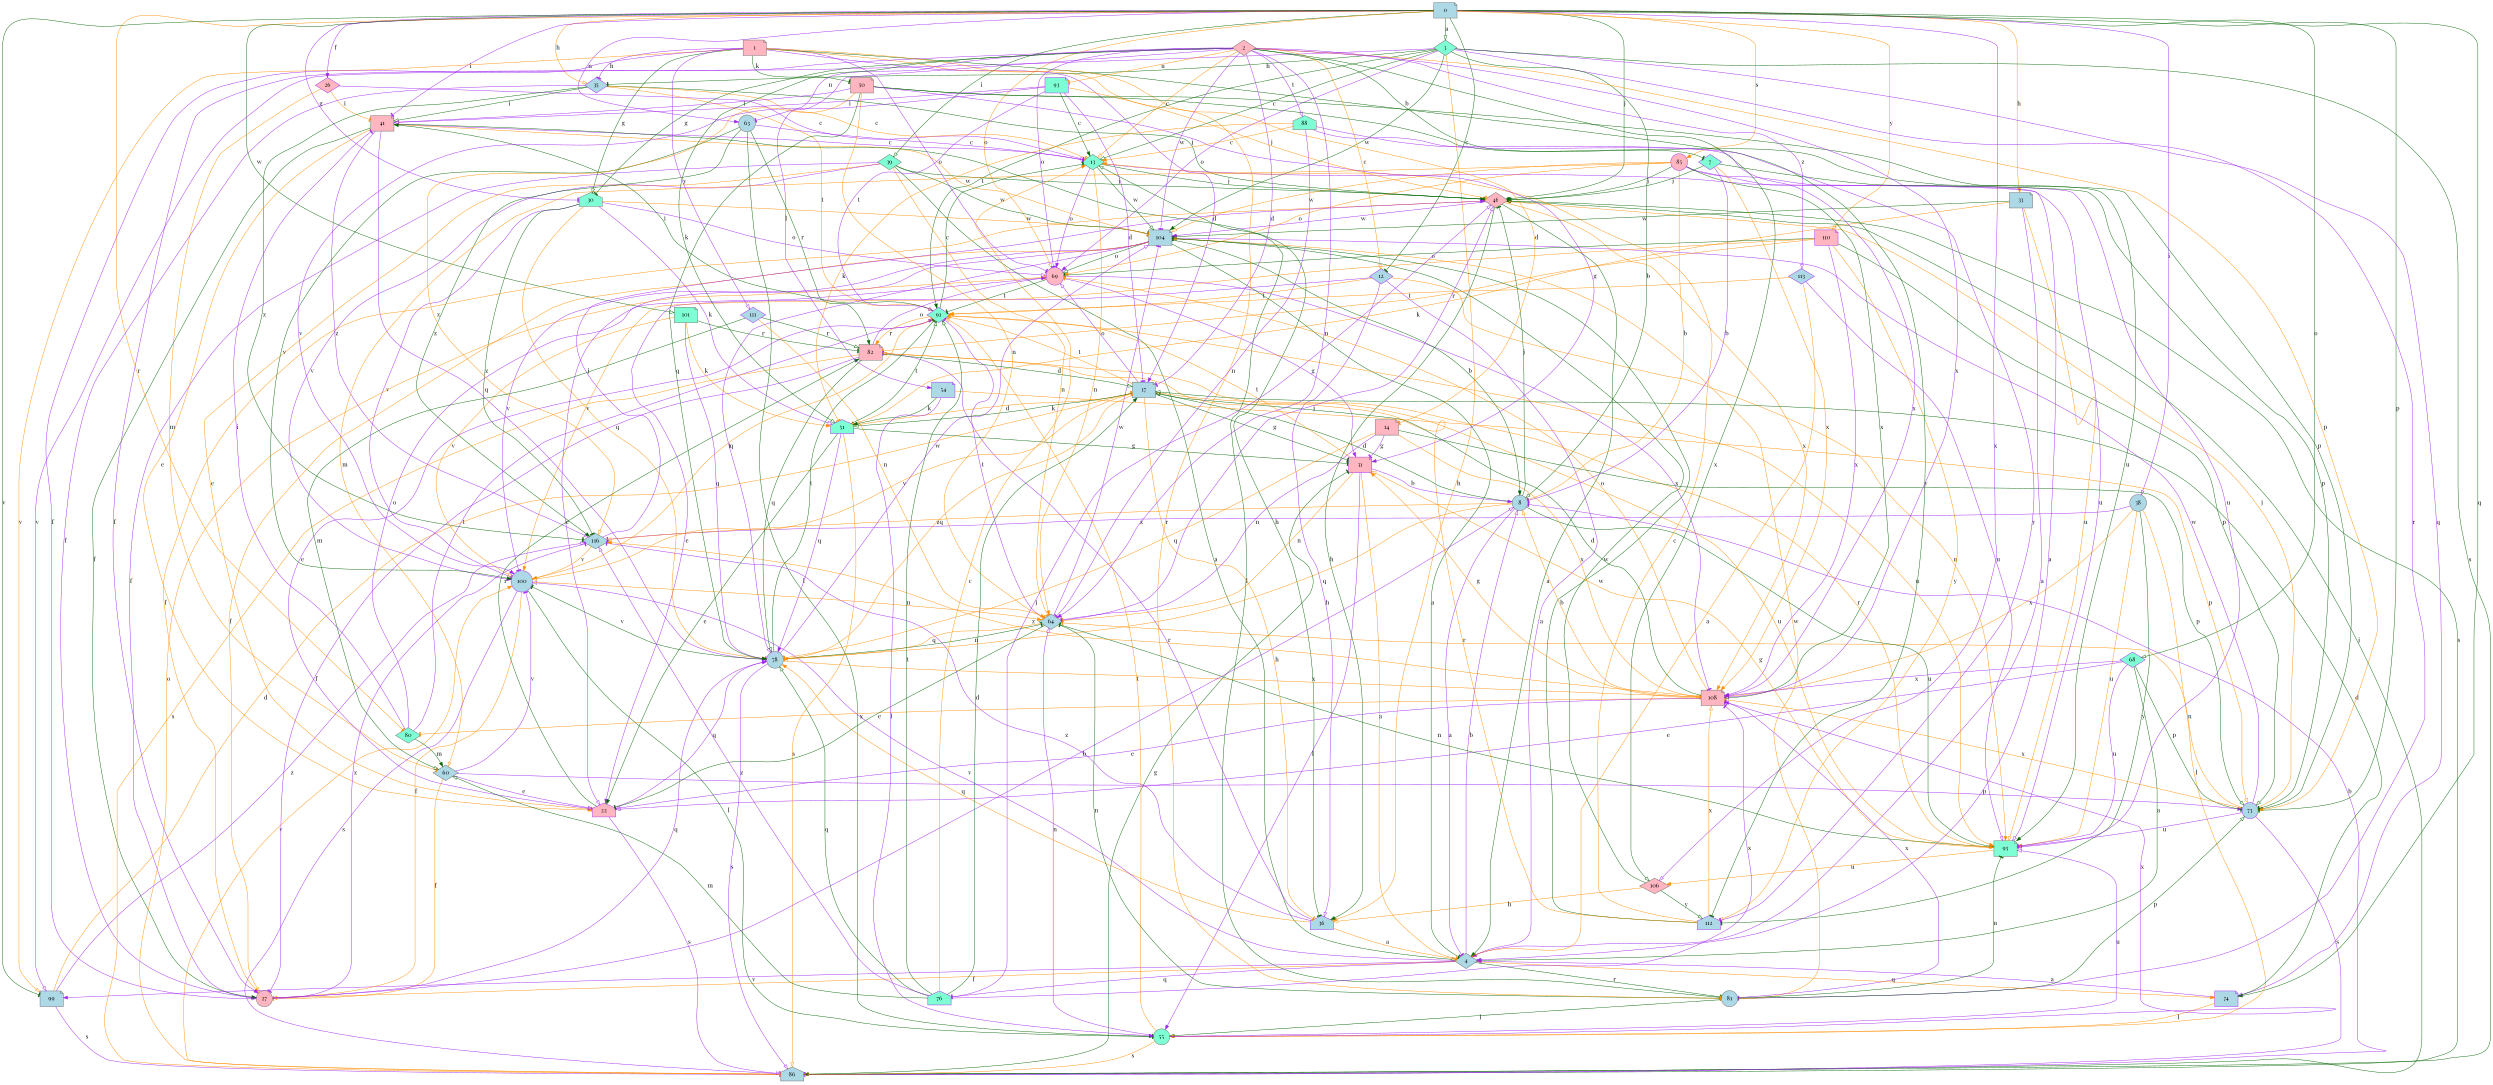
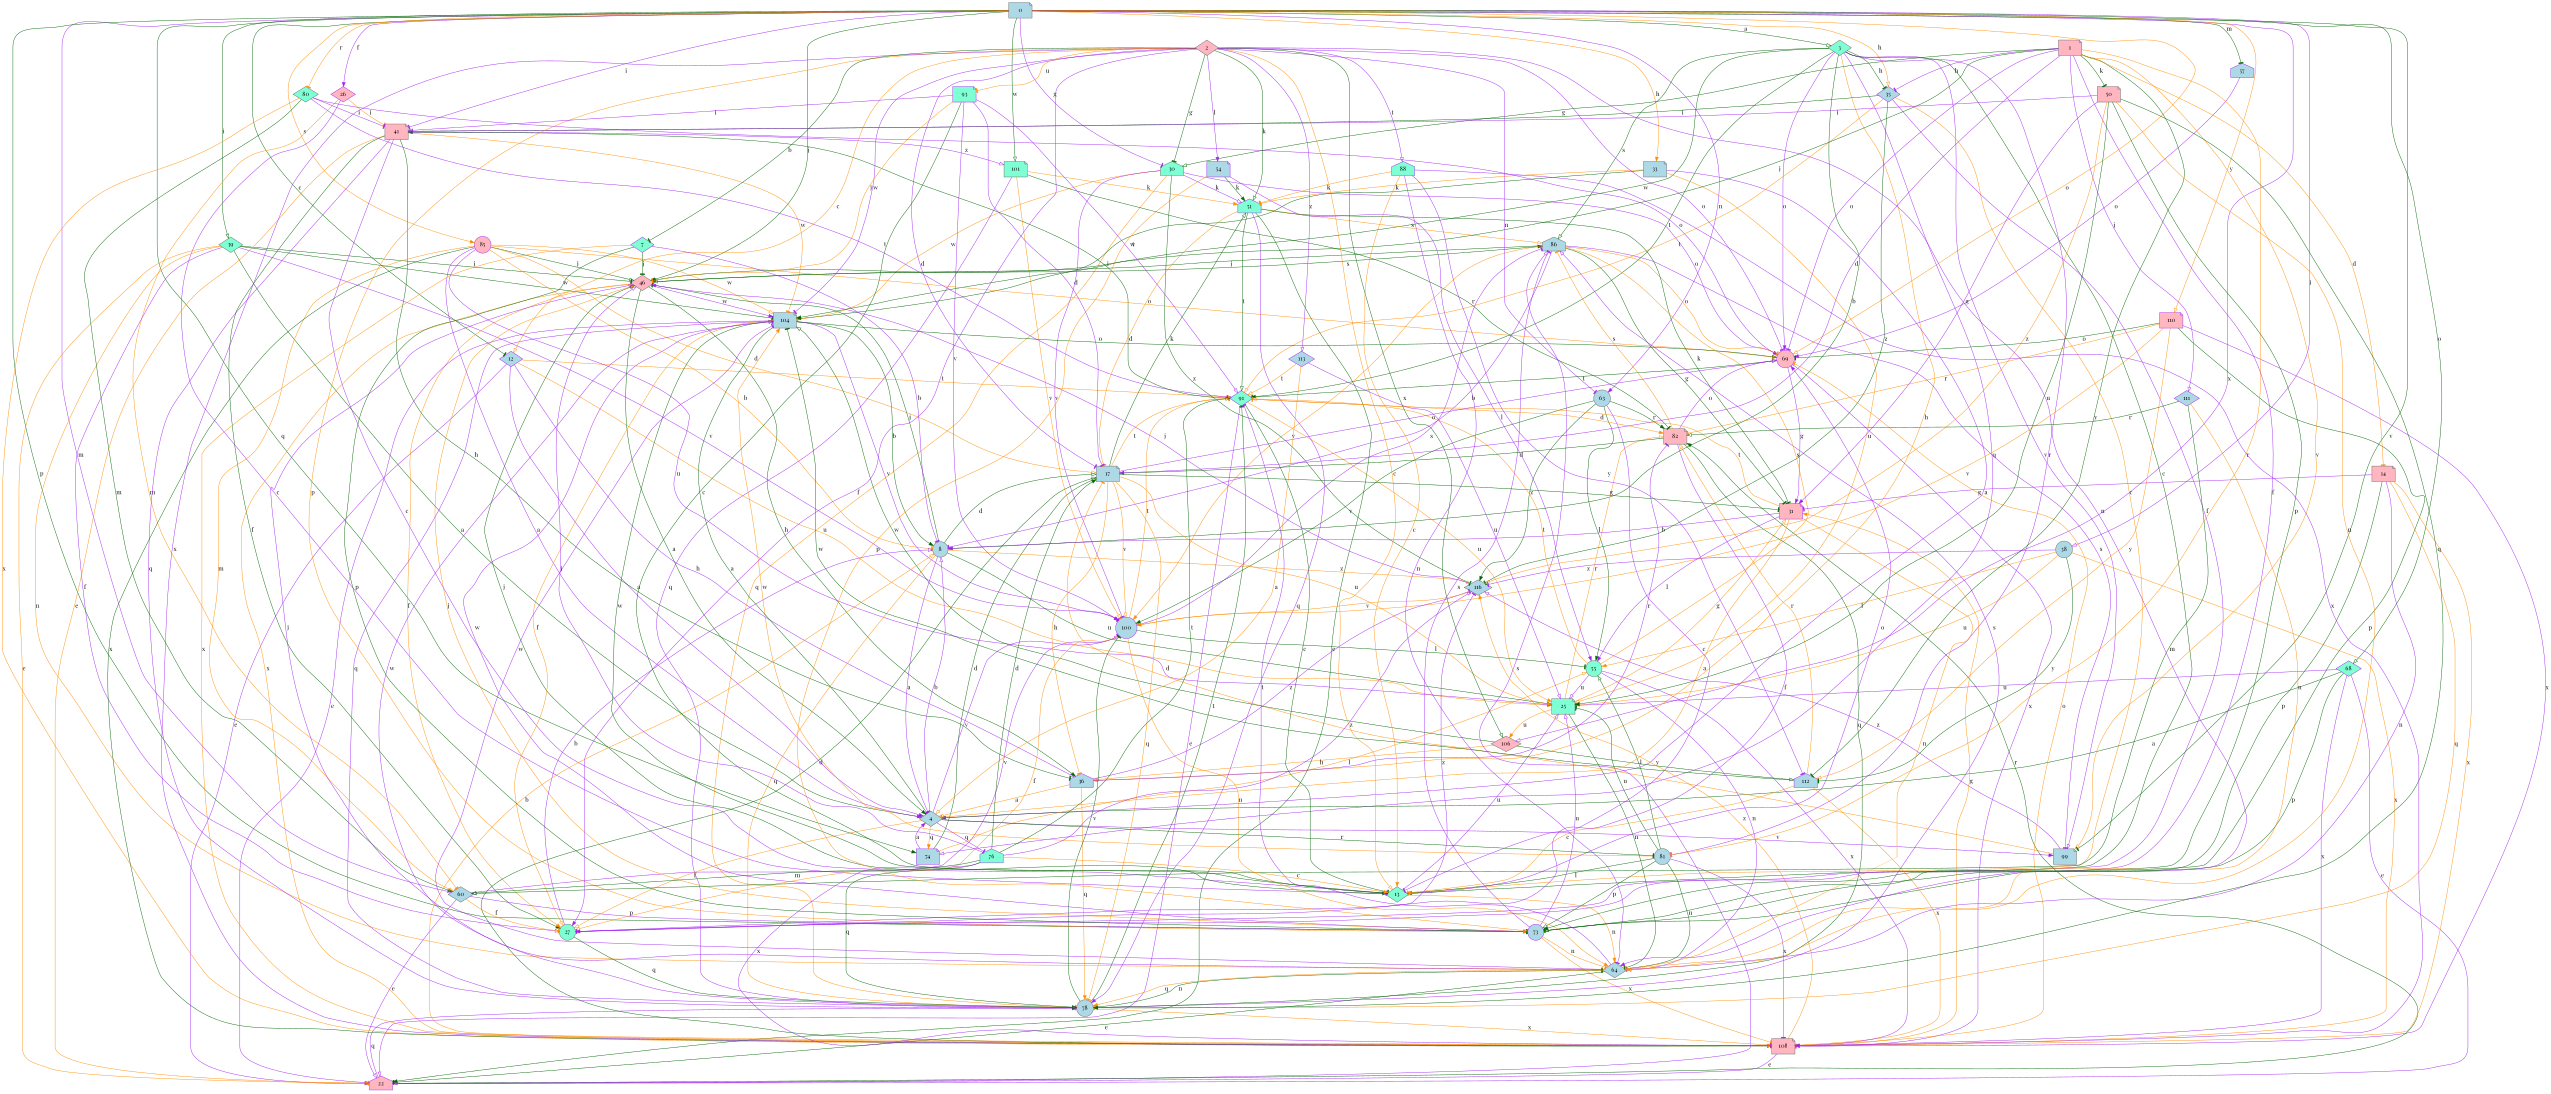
none -> (2242, 71)
none -> (62, 78)
(1305, 123) -> (1403, 169)
(1053, 130) -> (1411, 243)
(685, 181) -> (2114, 225)
(891, 334) -> (1602, 418)
(344, 382) -> (705, 135)
none -> (816, 384)
(1134, 446) -> (1699, 359)
(1061, 708) -> (306, 1018)
(2006, 849) -> (1563, 706)
(593, 924) -> (690, 991)
(1276, 990) -> (1689, 935)
(264, 999) -> (567, 932)
(405, 1072) -> (1977, 441)
